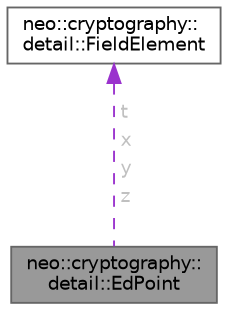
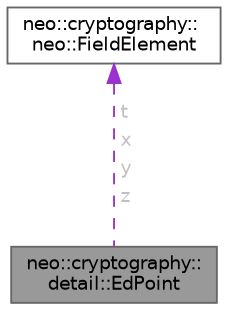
(114, 36) -> (114, 36)
